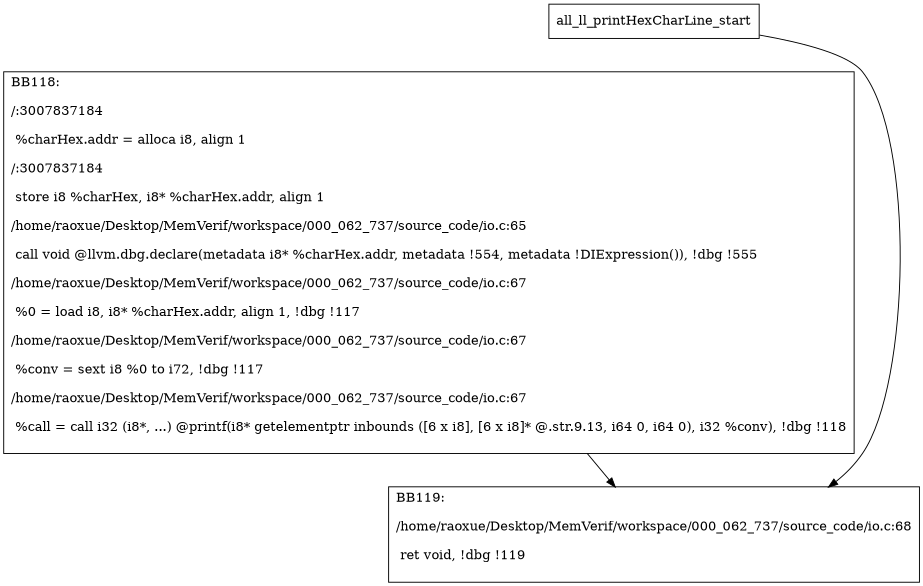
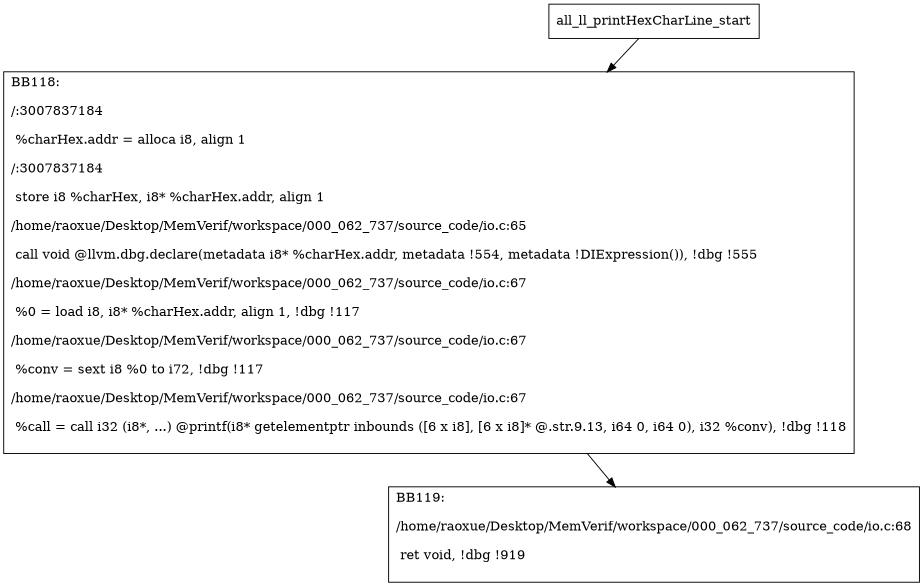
(899, 226) -> (626, 52)
(461, 555) -> (461, 555)
